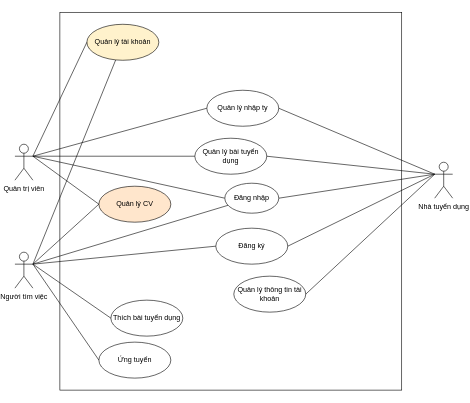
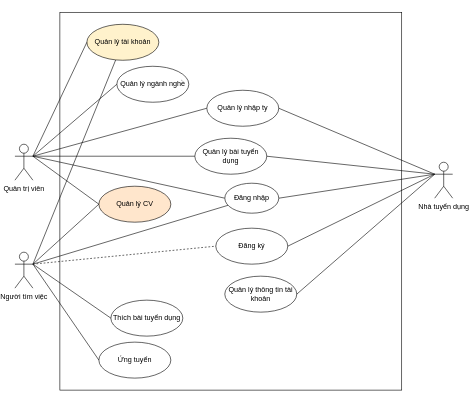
none -> (153, 84)
none -> (75, 120)
(126, 255) -> (126, 255)
(270, 294) -> (261, 294)
